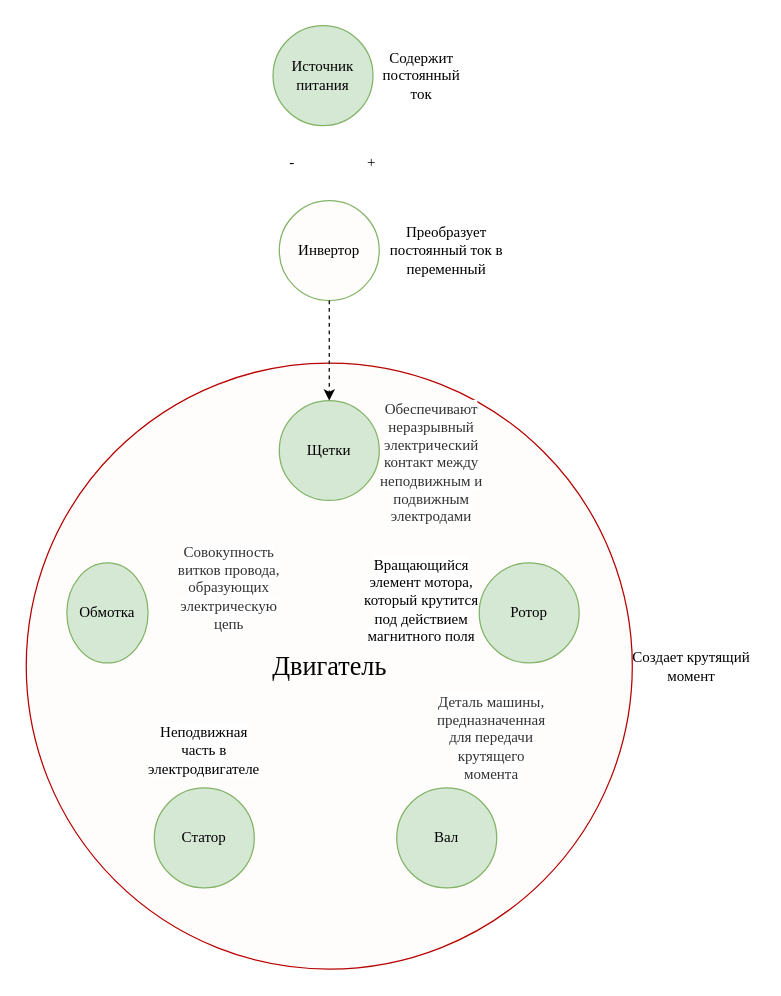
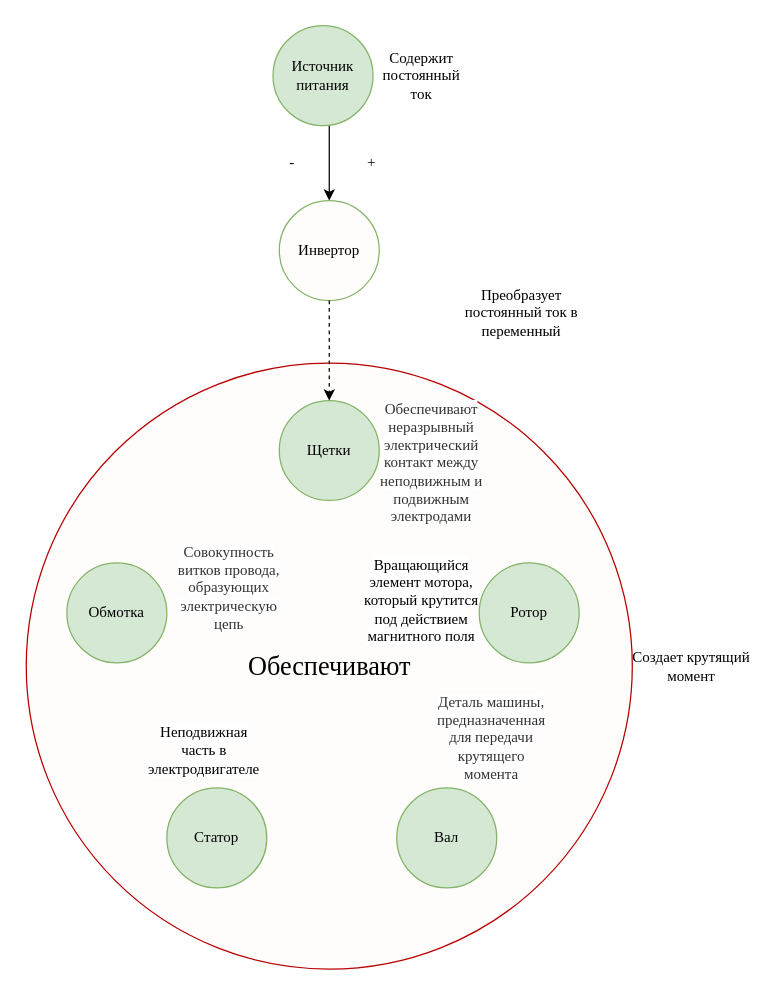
none -> (329, 159)
(447, 251) -> (522, 313)
(108, 613) -> (117, 613)
(330, 667) -> (330, 667)
(204, 838) -> (217, 838)
